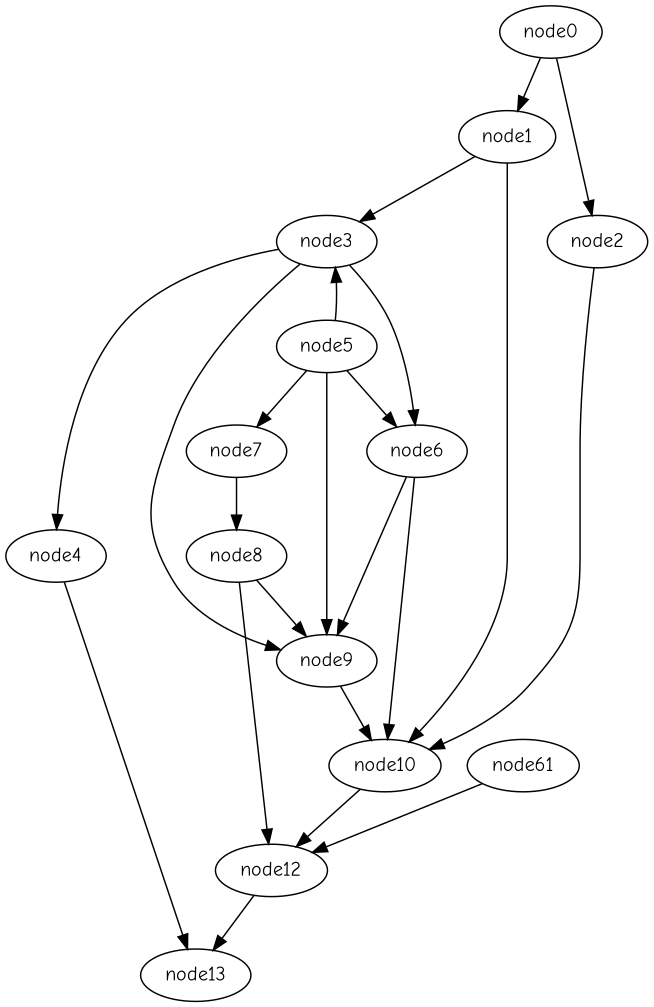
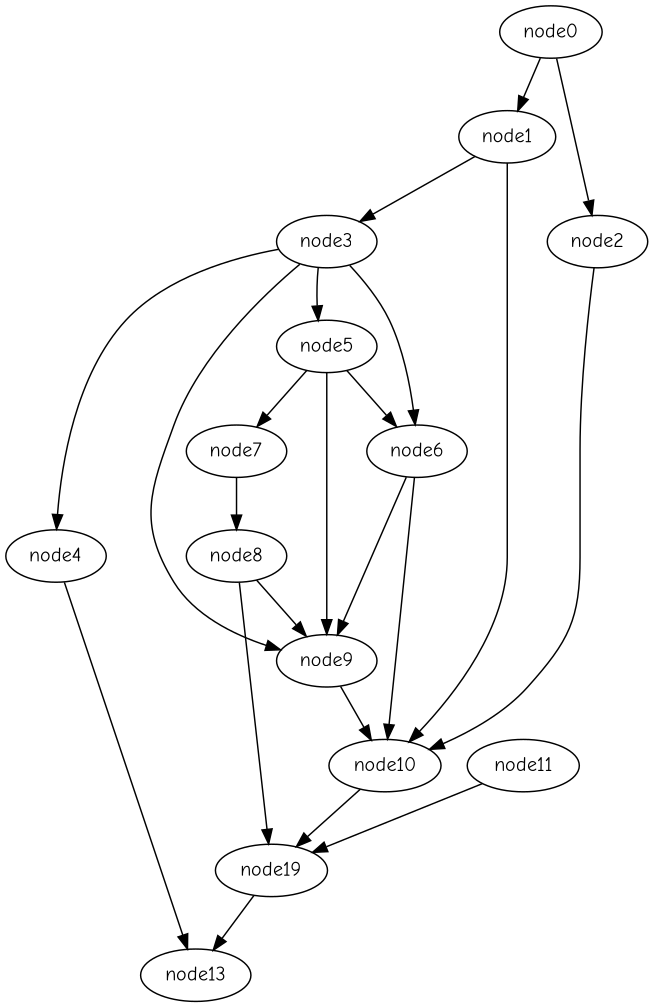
(336, 302) -> (317, 287)
(523, 766) -> (523, 766)
(271, 870) -> (271, 870)
